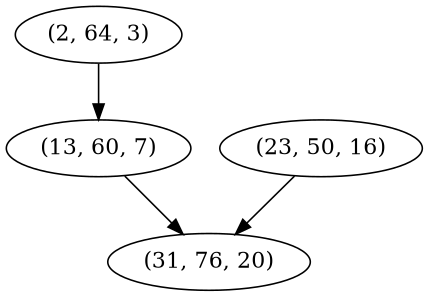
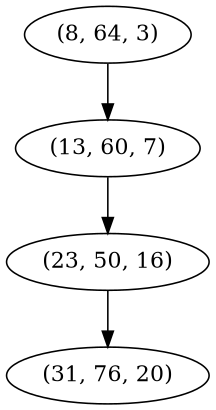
(99, 35) -> (108, 35)
(148, 200) -> (108, 197)
